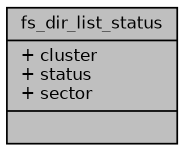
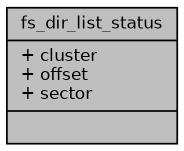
(57, 75) -> (55, 75)
